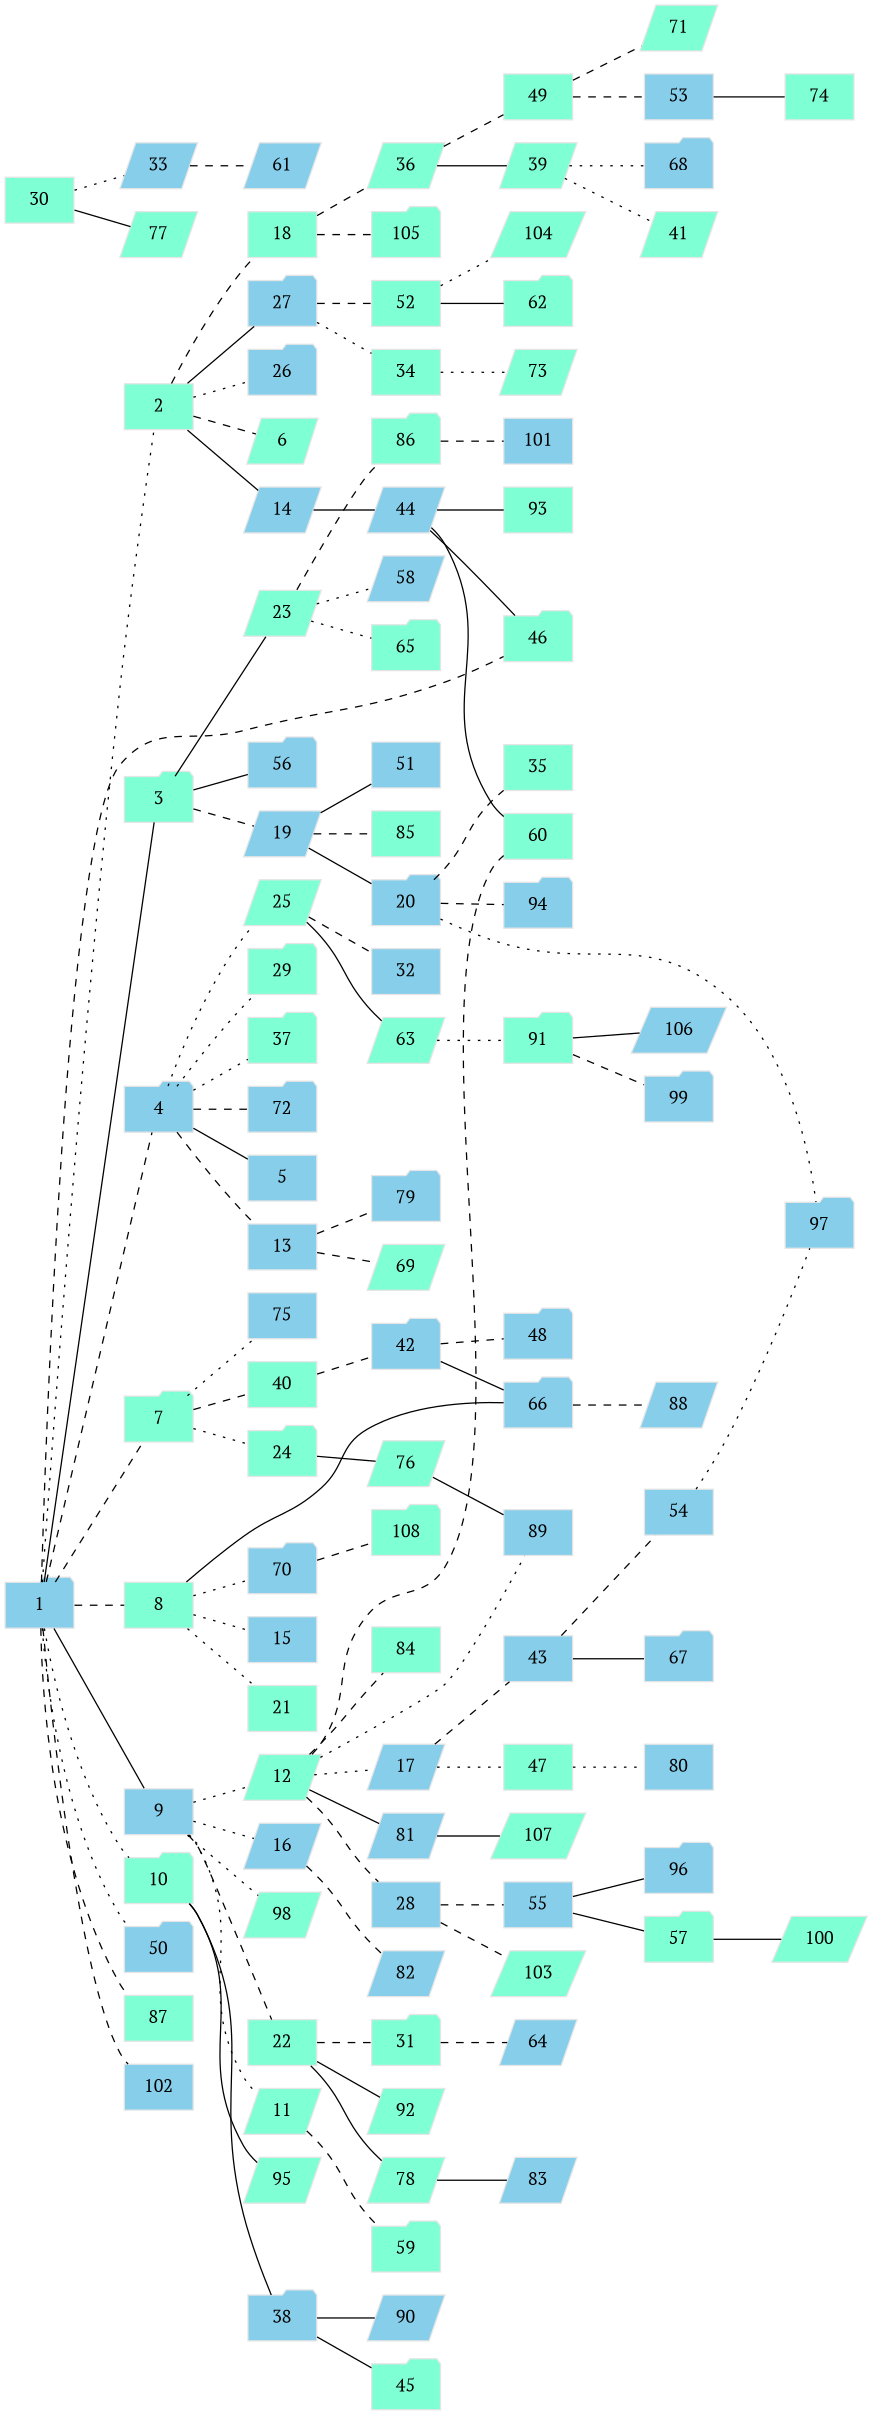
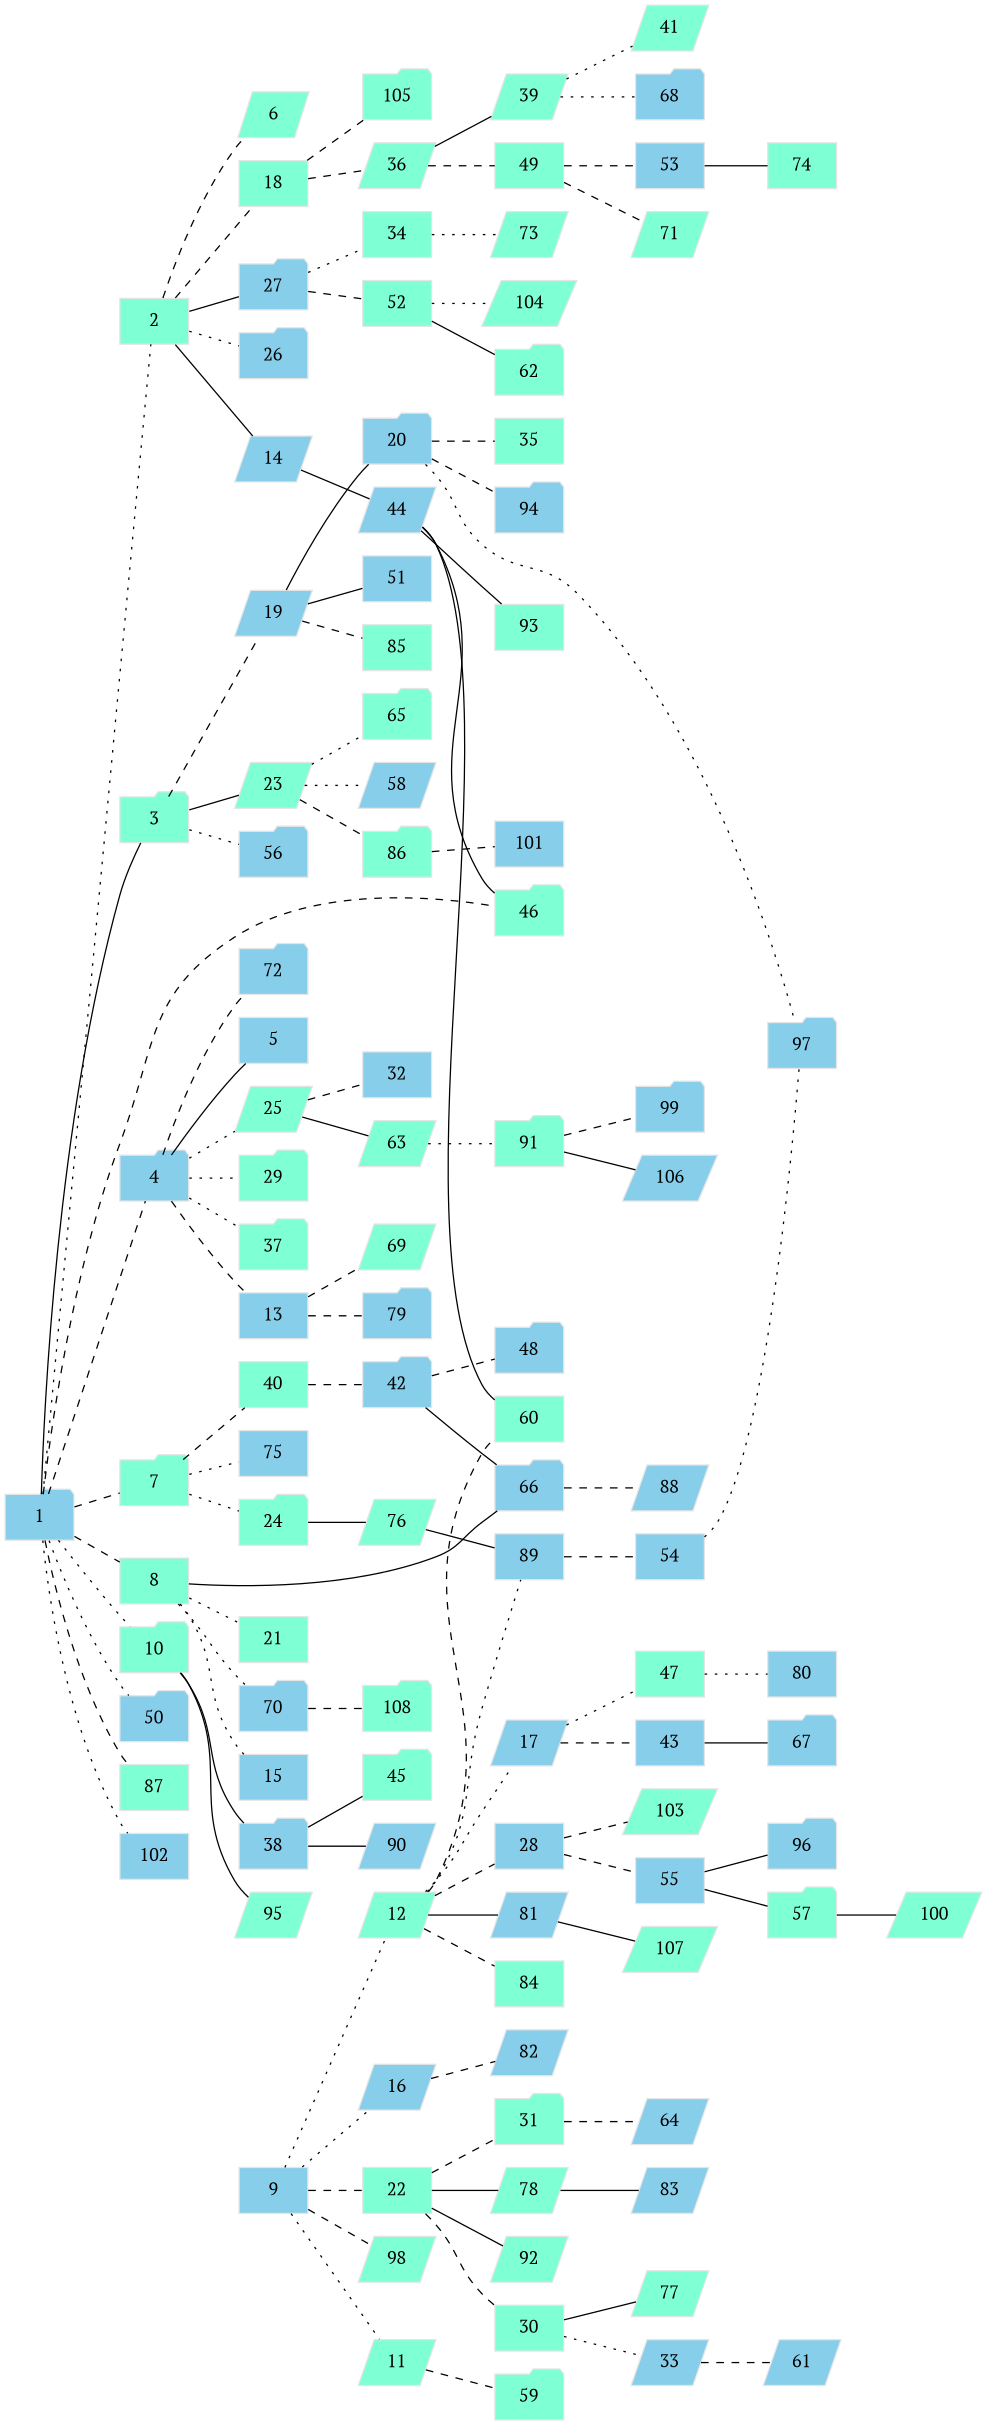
(221, 782) -> (214, 837)
(609, 1585) -> (600, 1557)
(99, 1708) -> none
(223, 1865) -> (340, 2227)
(84, 1927) -> (70, 1692)
none -> (459, 2261)
